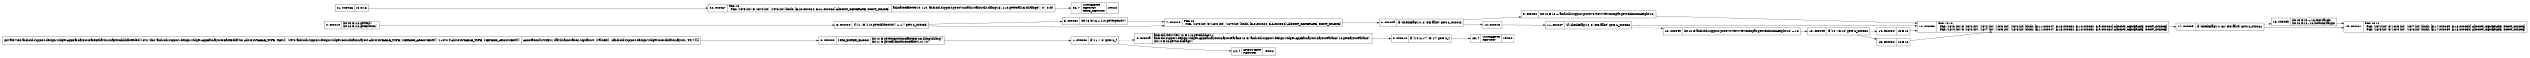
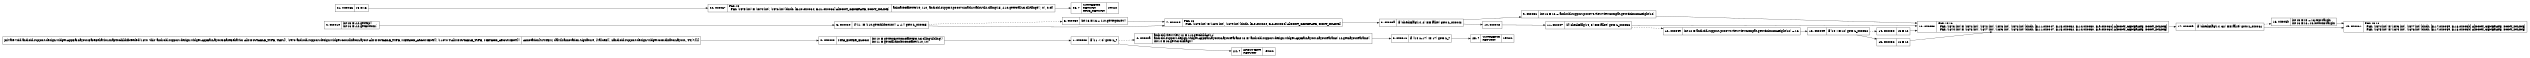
(994, 23) -> (994, 23)
